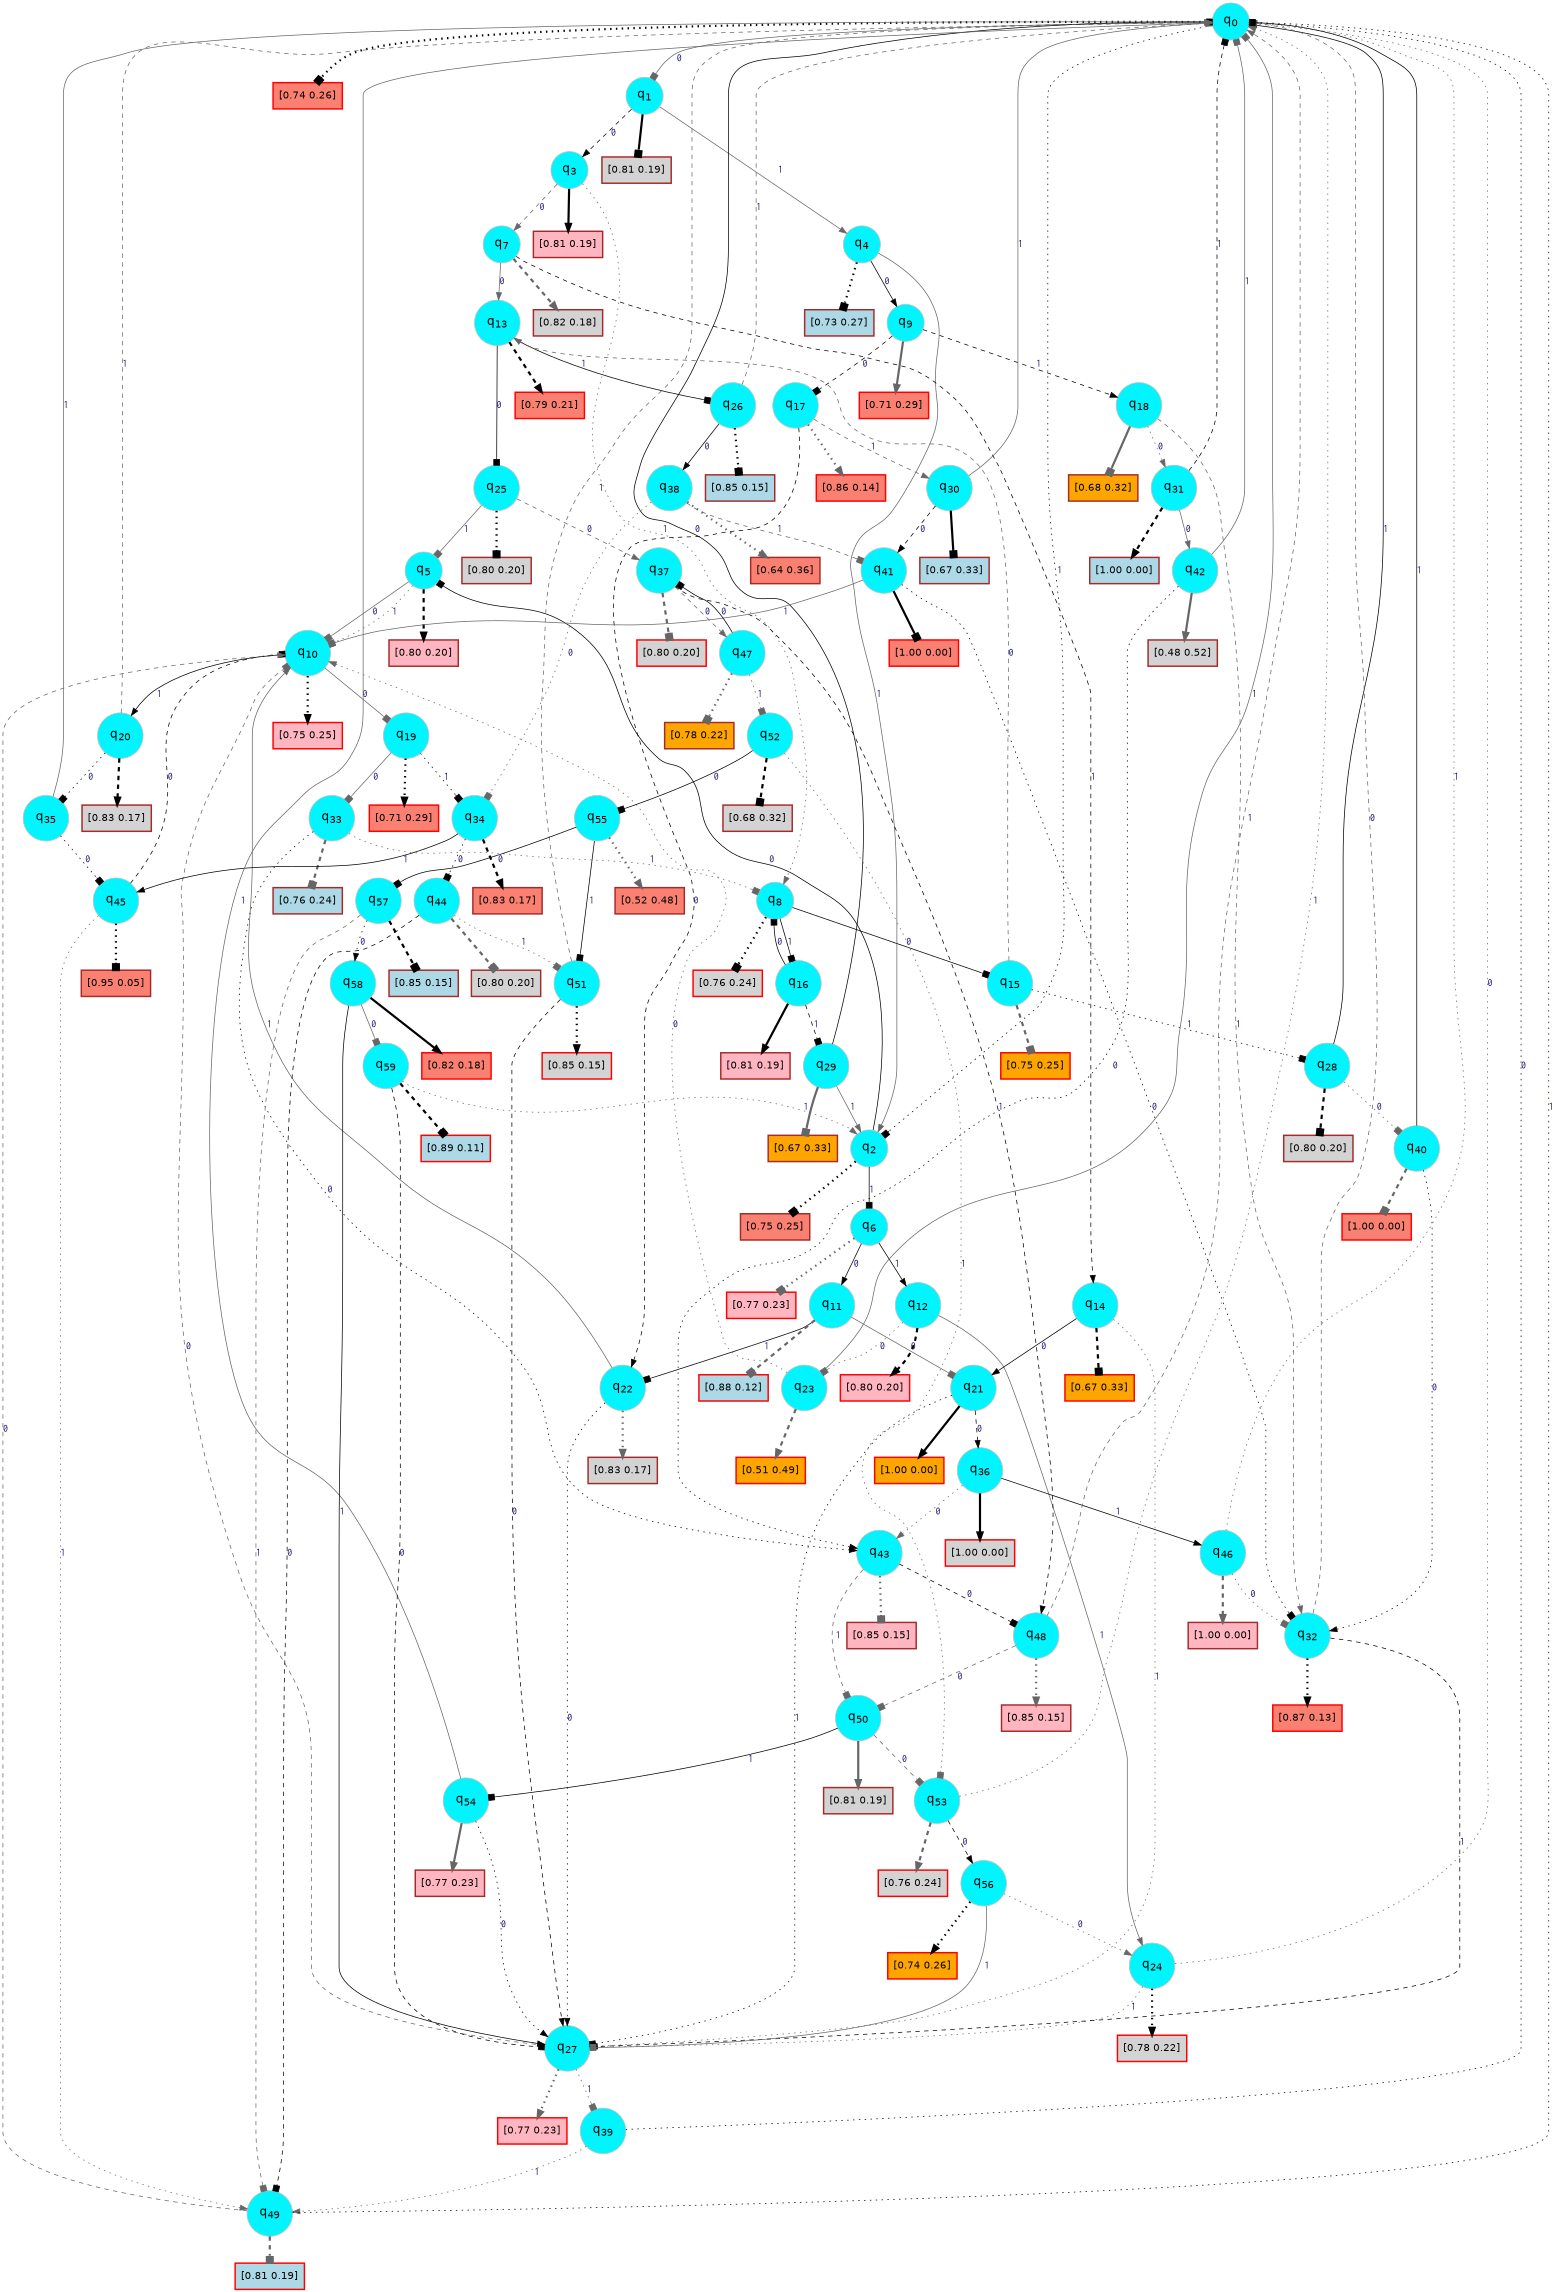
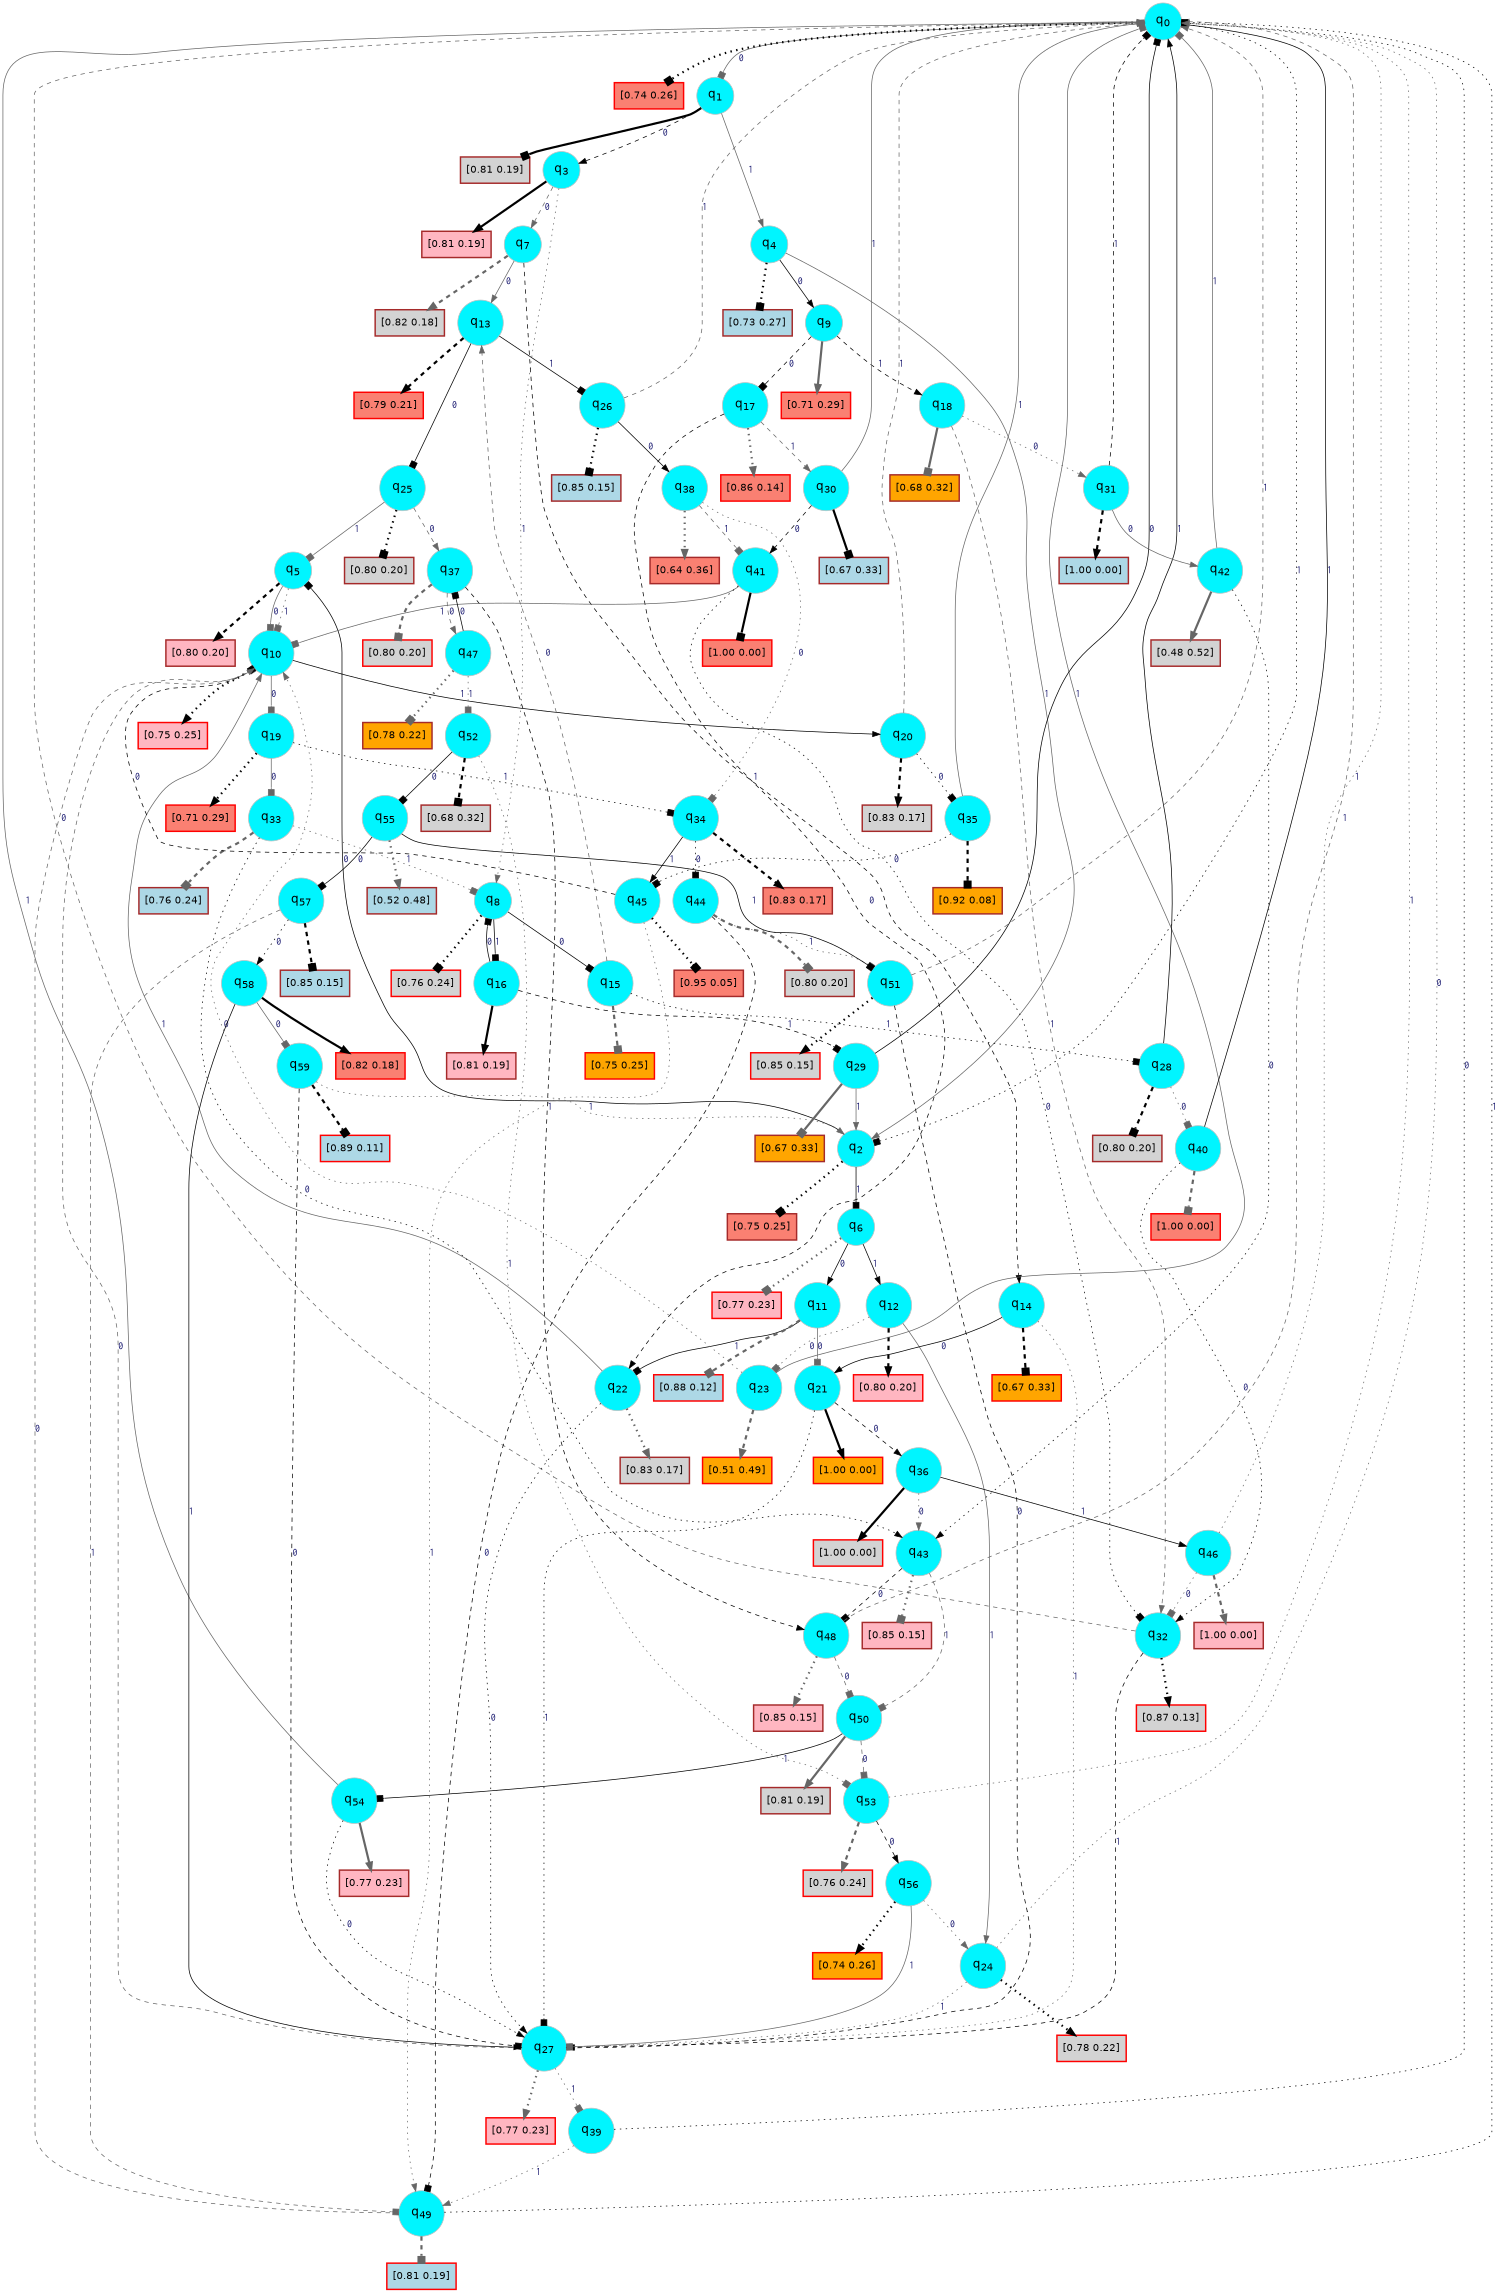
(650, 901) -> (402, 901)
none -> (968, 901)
(1307, 1718) -> (1171, 1718)
